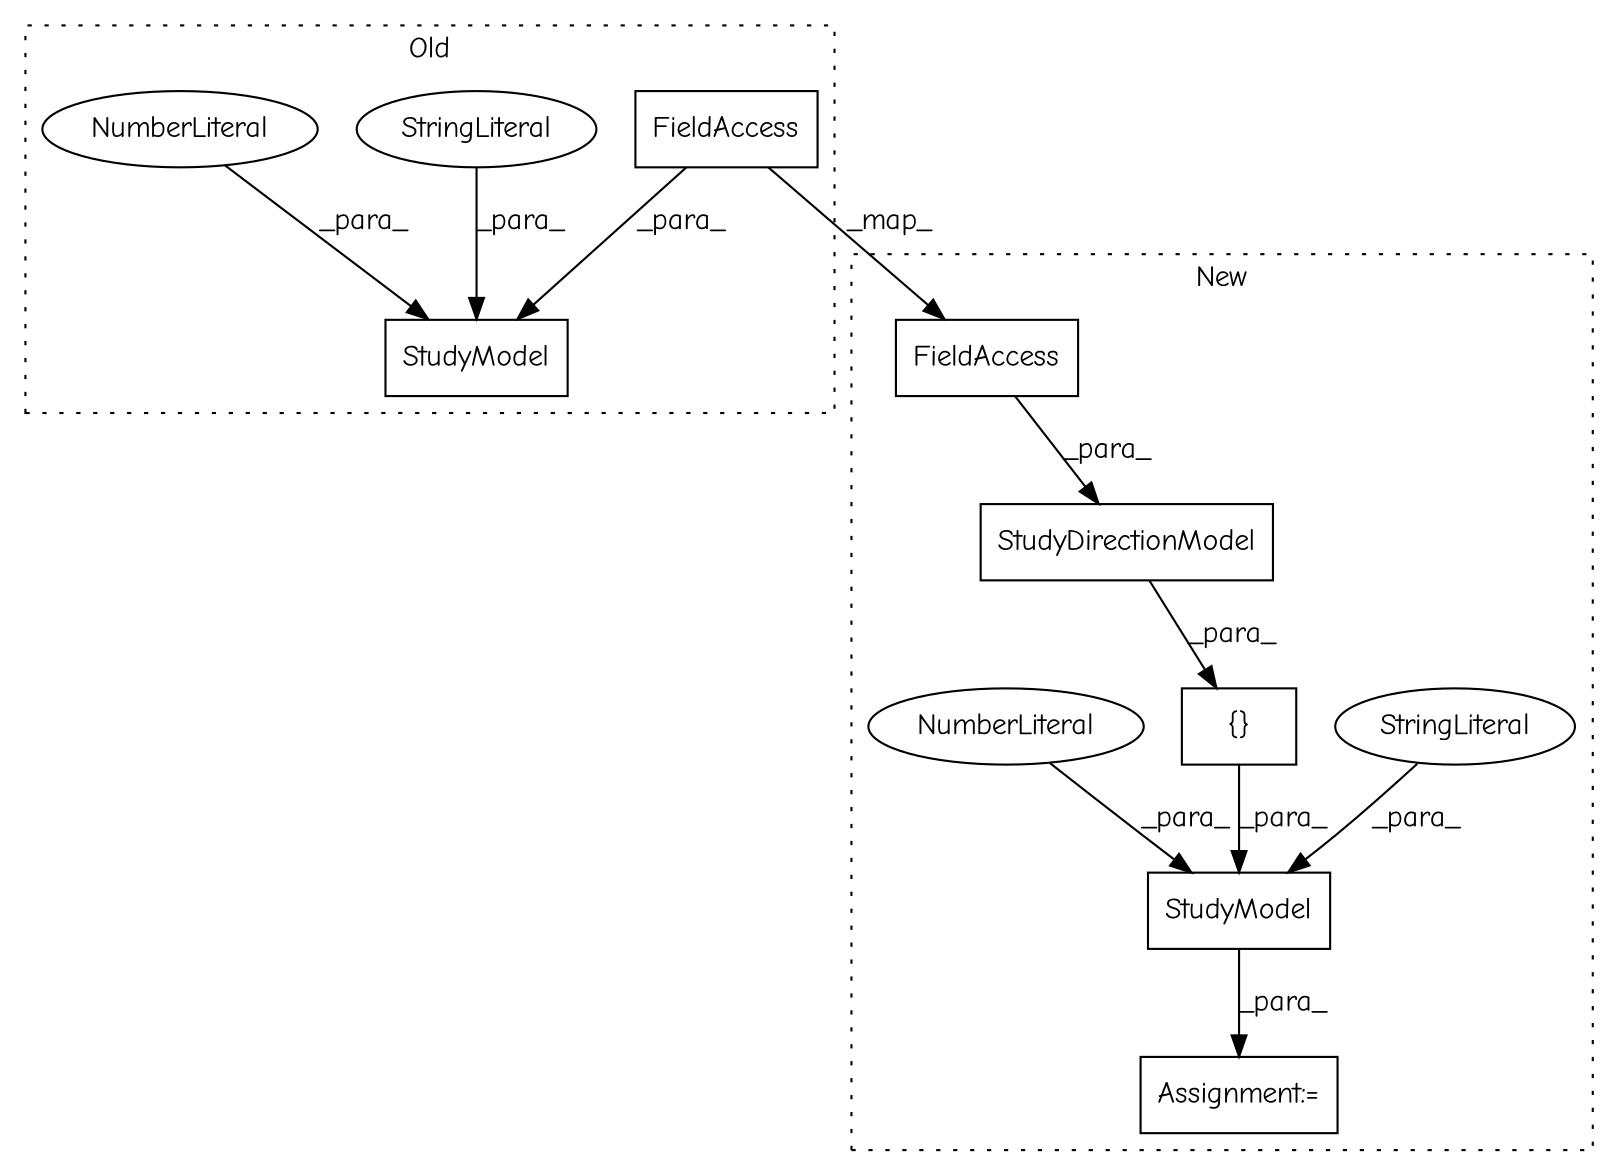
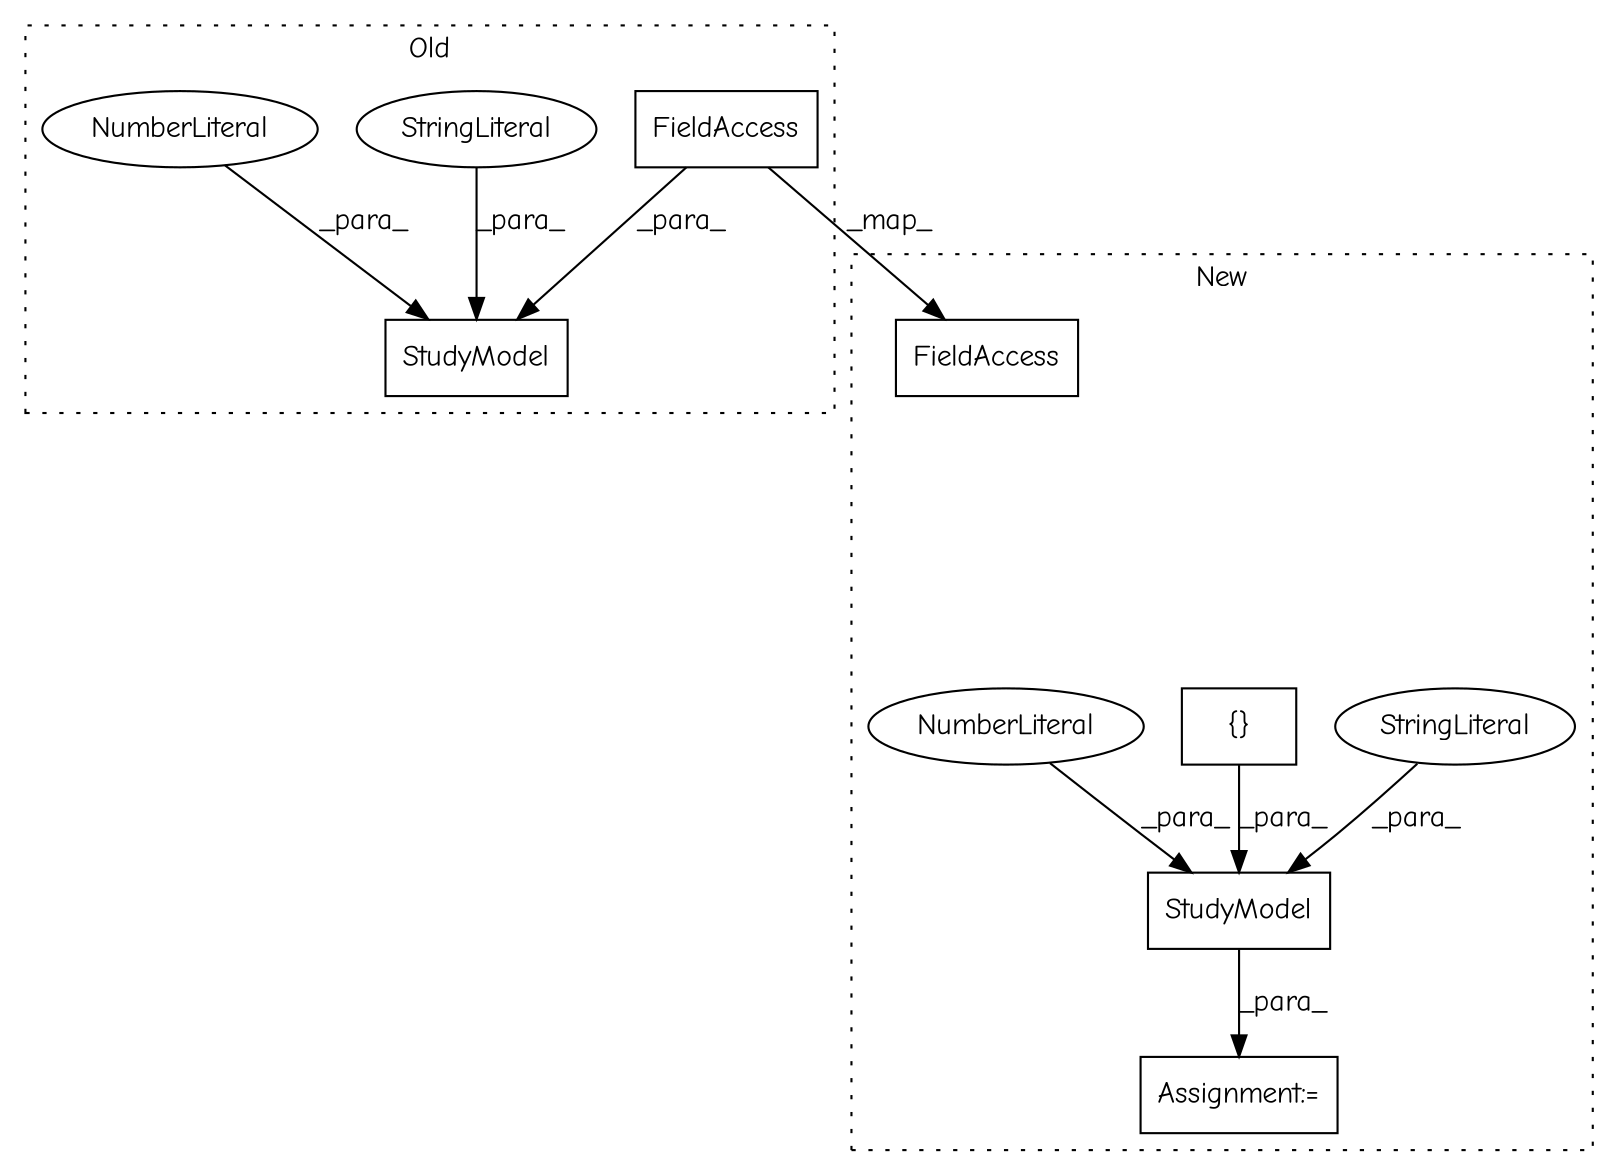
(1127, 542) -> none
